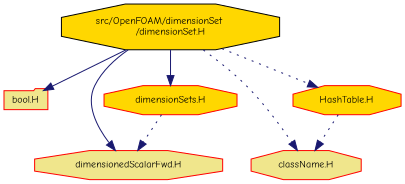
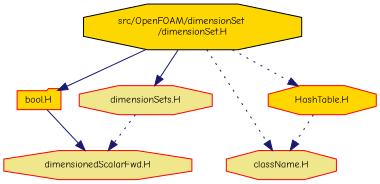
(93, 91) -> (63, 126)
(26, 100) -> (39, 100)
(171, 100) -> (146, 100)
